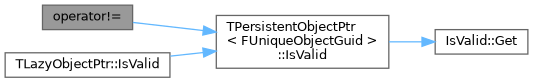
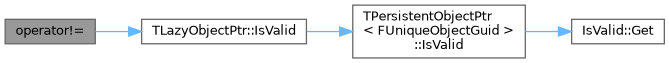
(168, 27) -> (112, 32)
